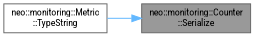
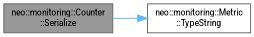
(119, 18) -> (125, 18)
